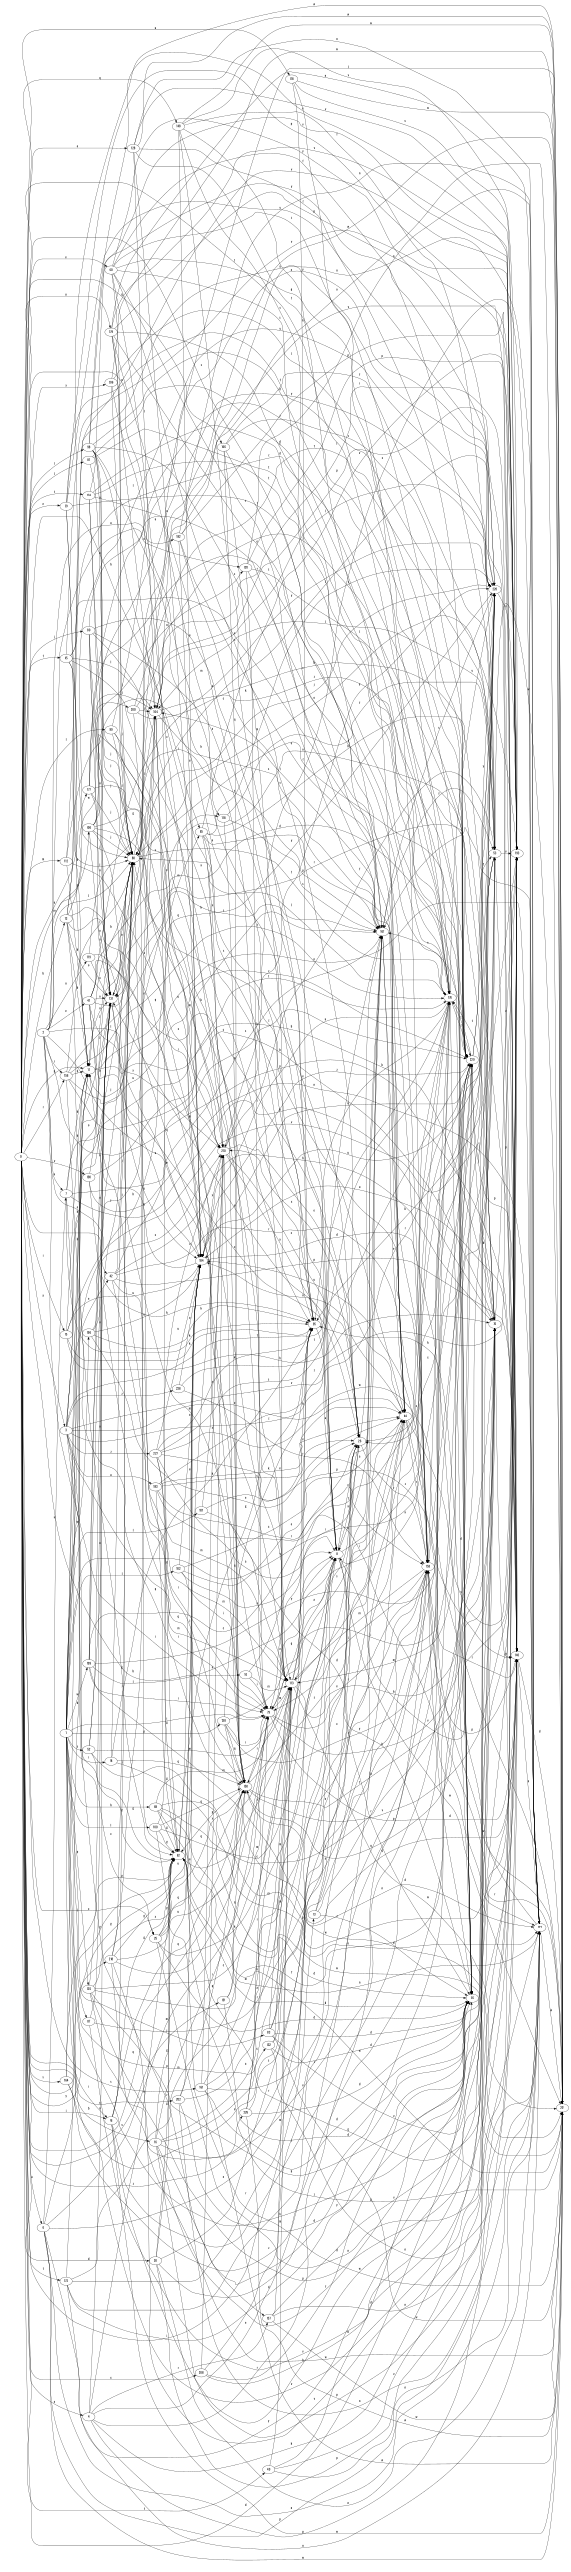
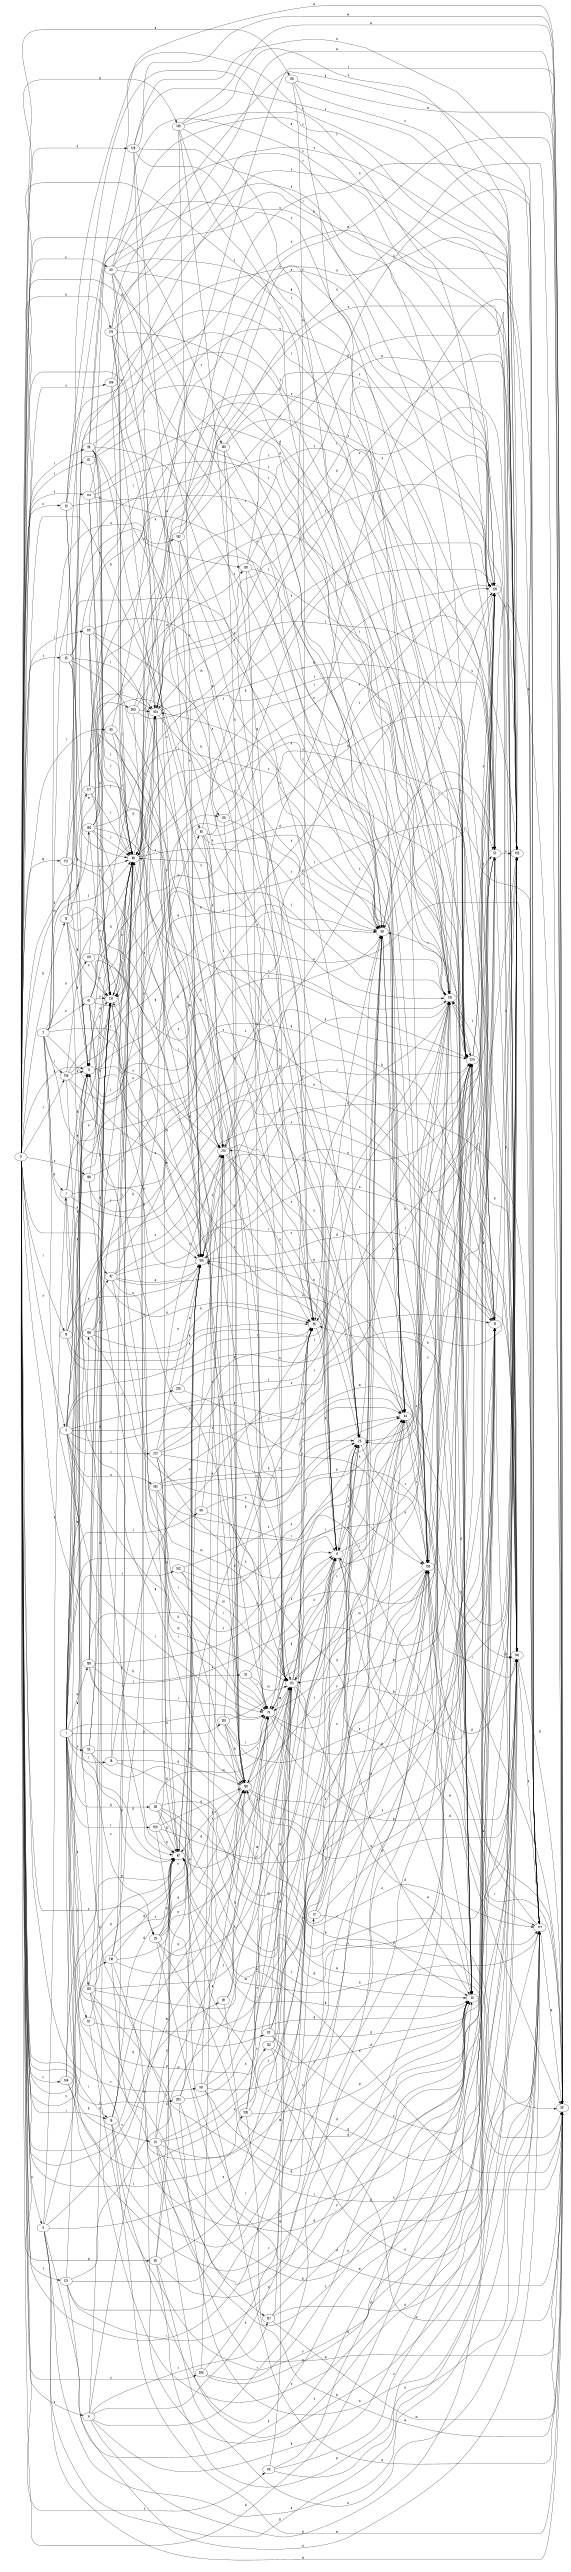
(190, 1438) -> (159, 1282)
